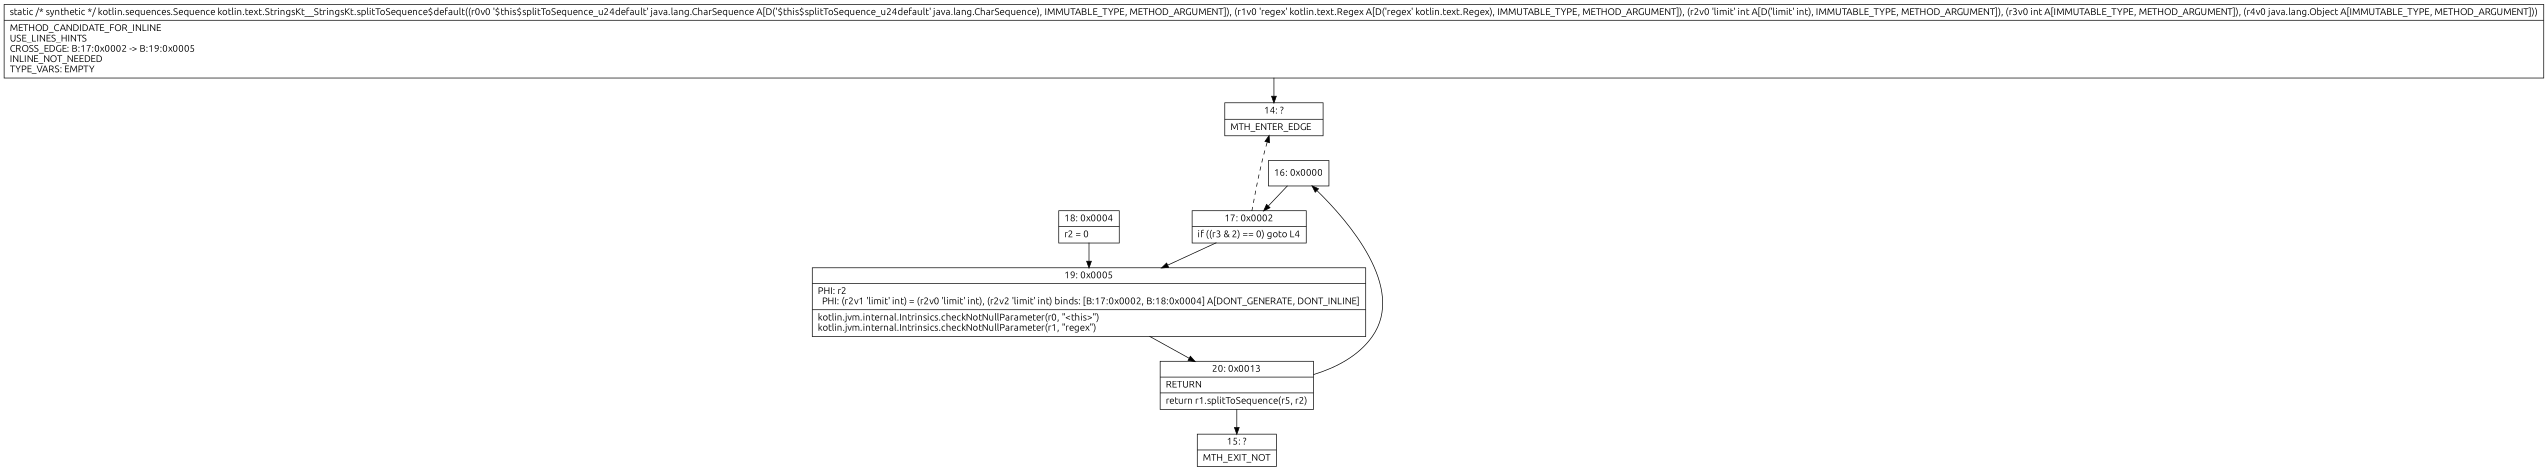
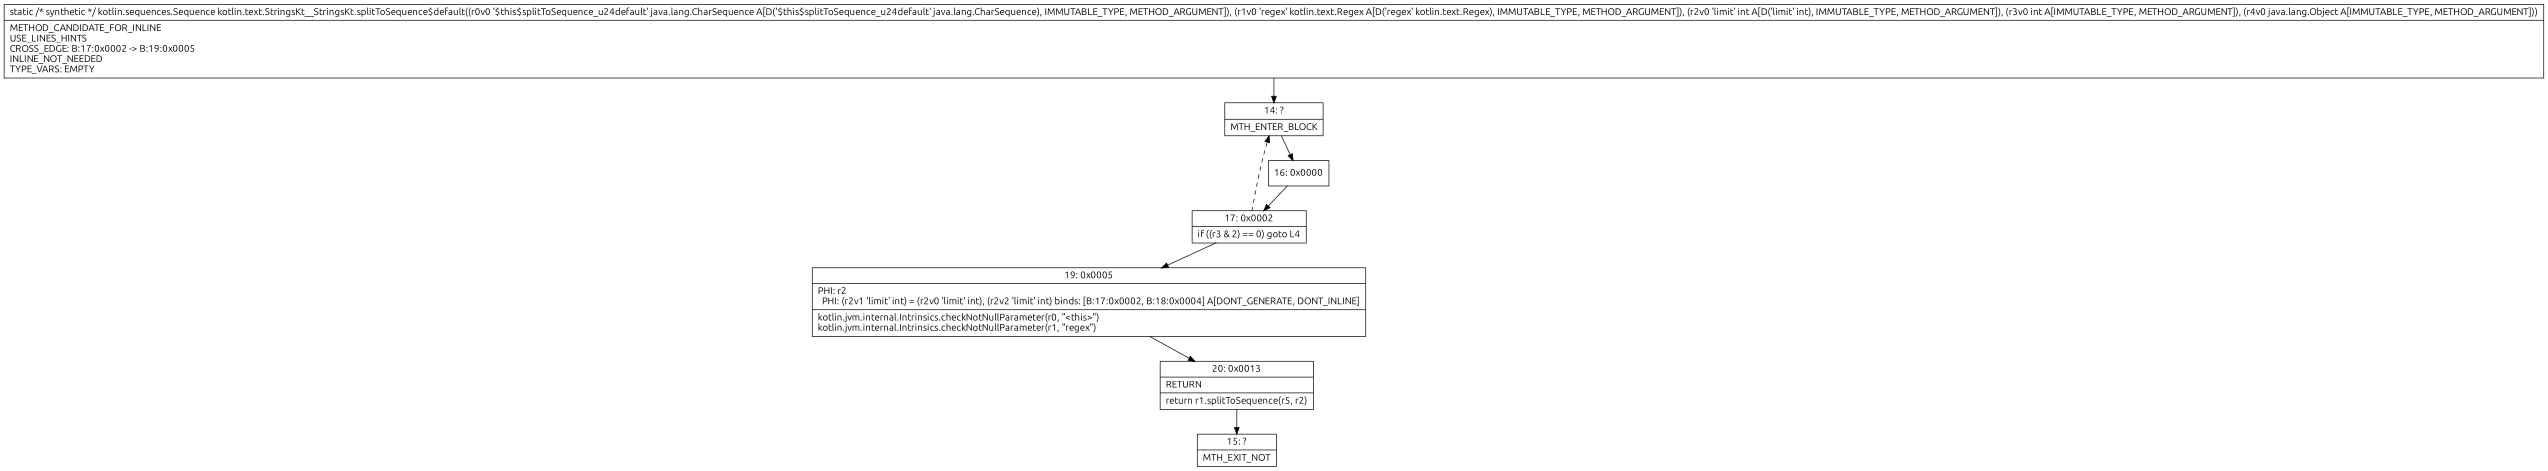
(1271, 127) -> (1274, 127)
(1089, 227) -> none
(1381, 290) -> (1286, 145)
